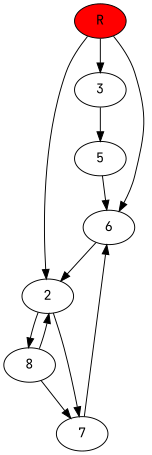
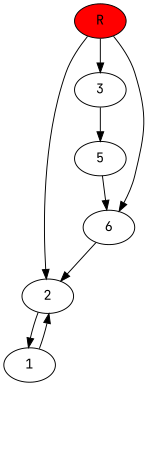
(30, 365) -> (30, 365)
(82, 434) -> none
